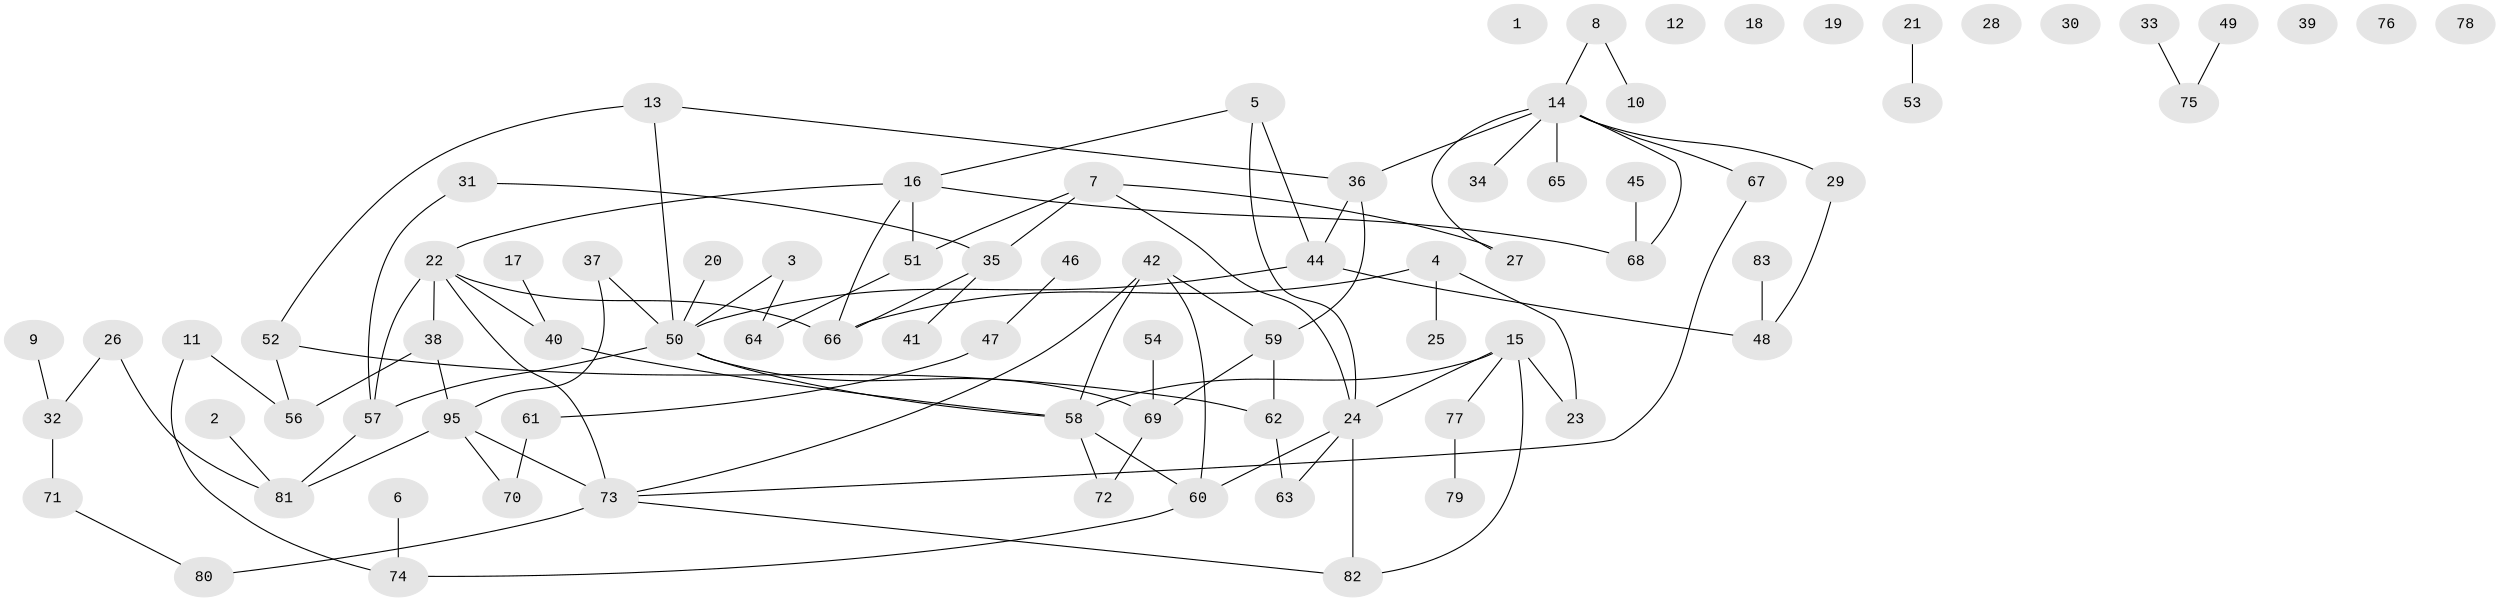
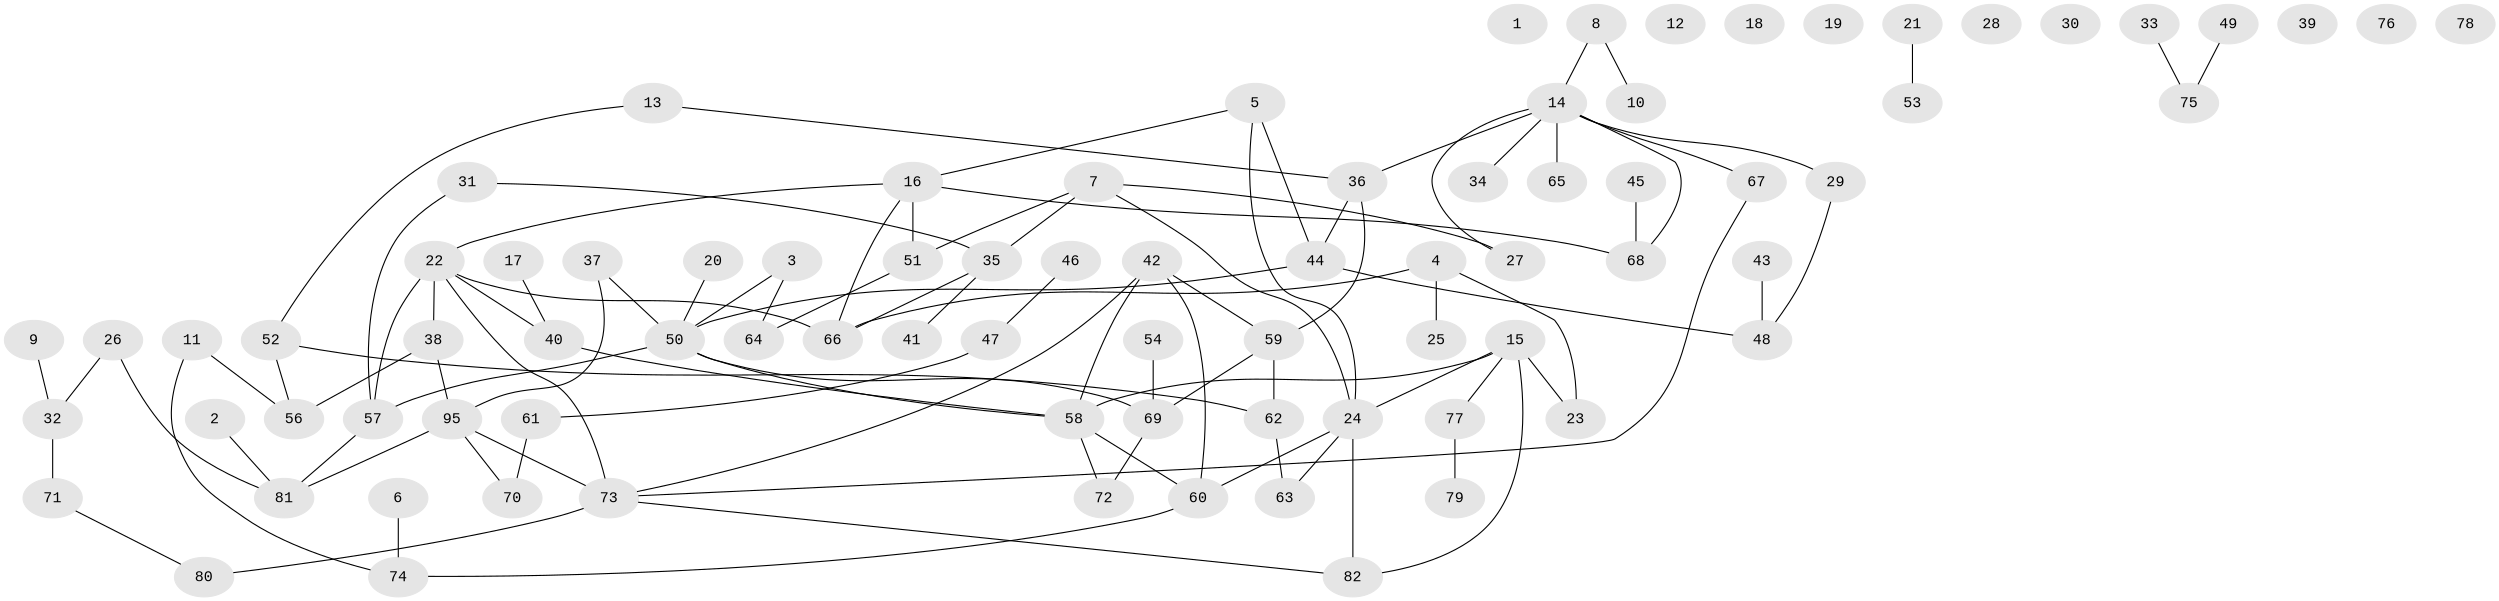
(664, 222) -> none
(1762, 261) -> (1762, 261)
